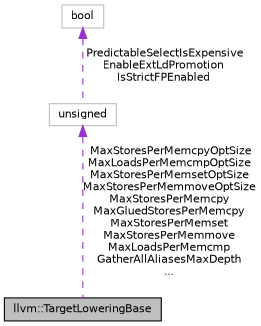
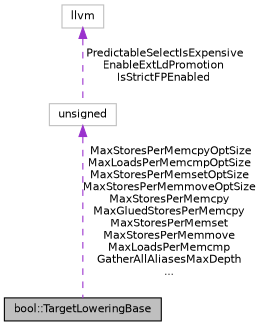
(83, 16) -> (83, 16)
(83, 309) -> (83, 309)
